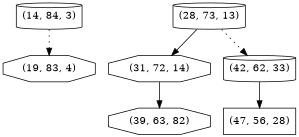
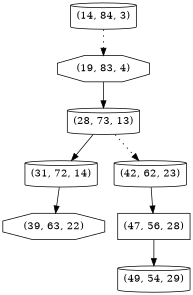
(159, 69) -> (61, 174)
(260, 69) -> (150, 174)
none -> (103, 91)
(159, 121) -> (54, 226)
none -> (154, 279)
